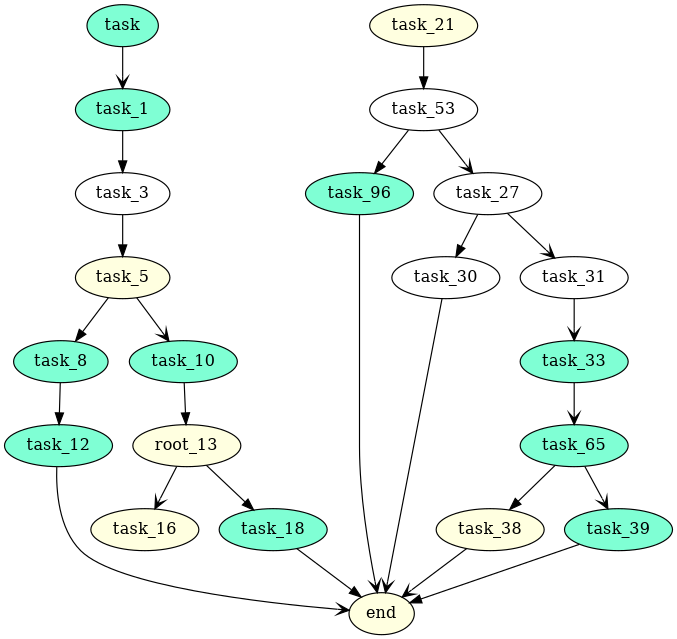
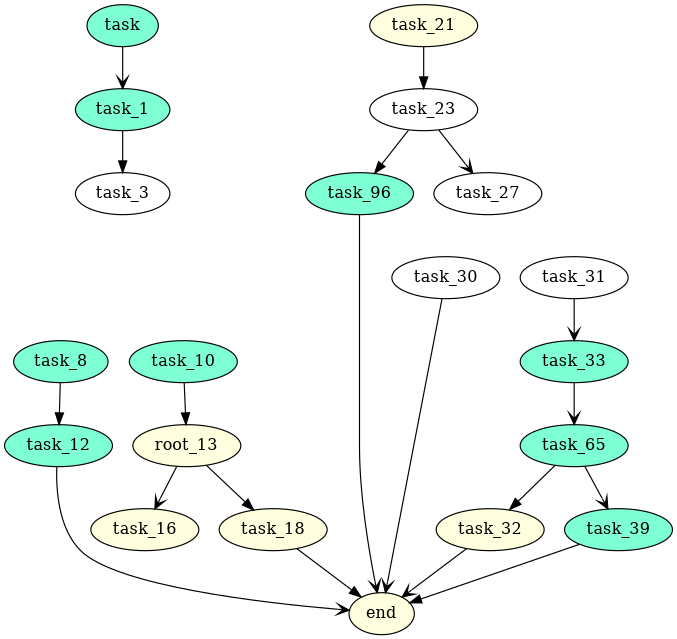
(424, 110) -> (424, 110)
(469, 230) -> none
(527, 232) -> none
(123, 278) -> none
(273, 530) -> (273, 530)
(490, 530) -> (490, 530)
